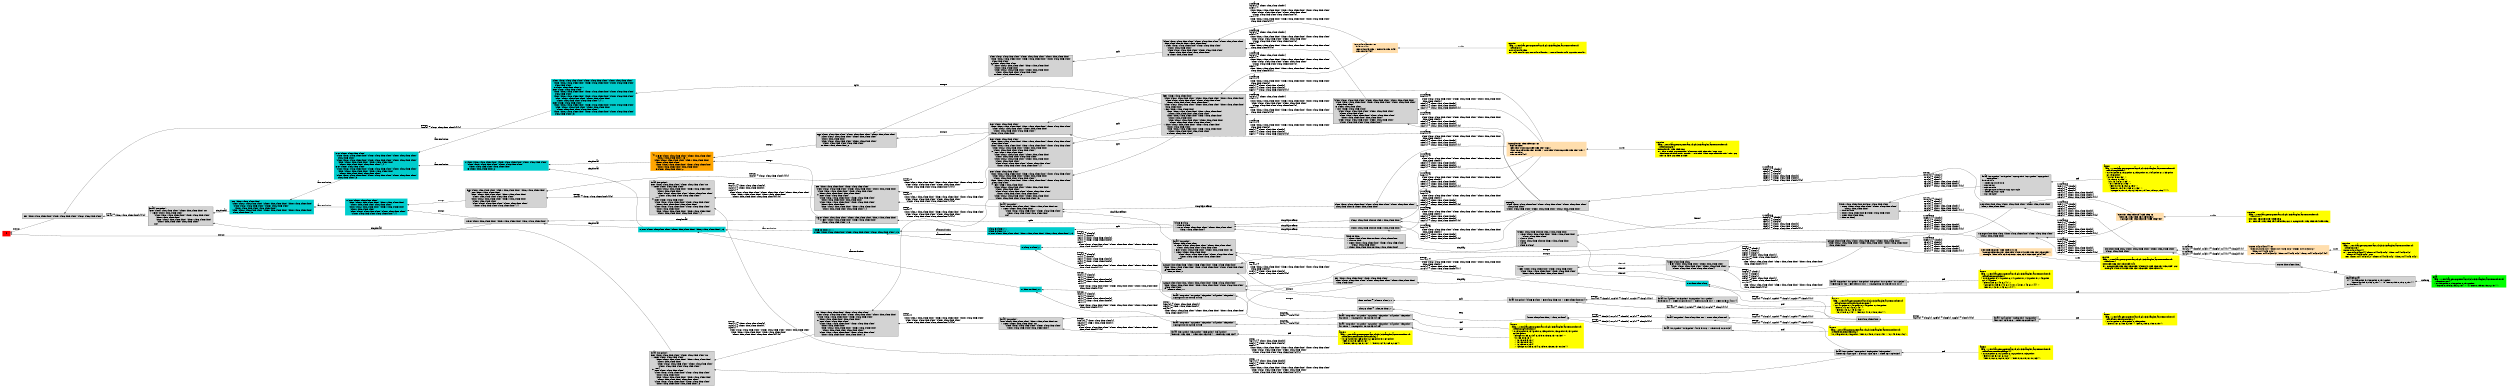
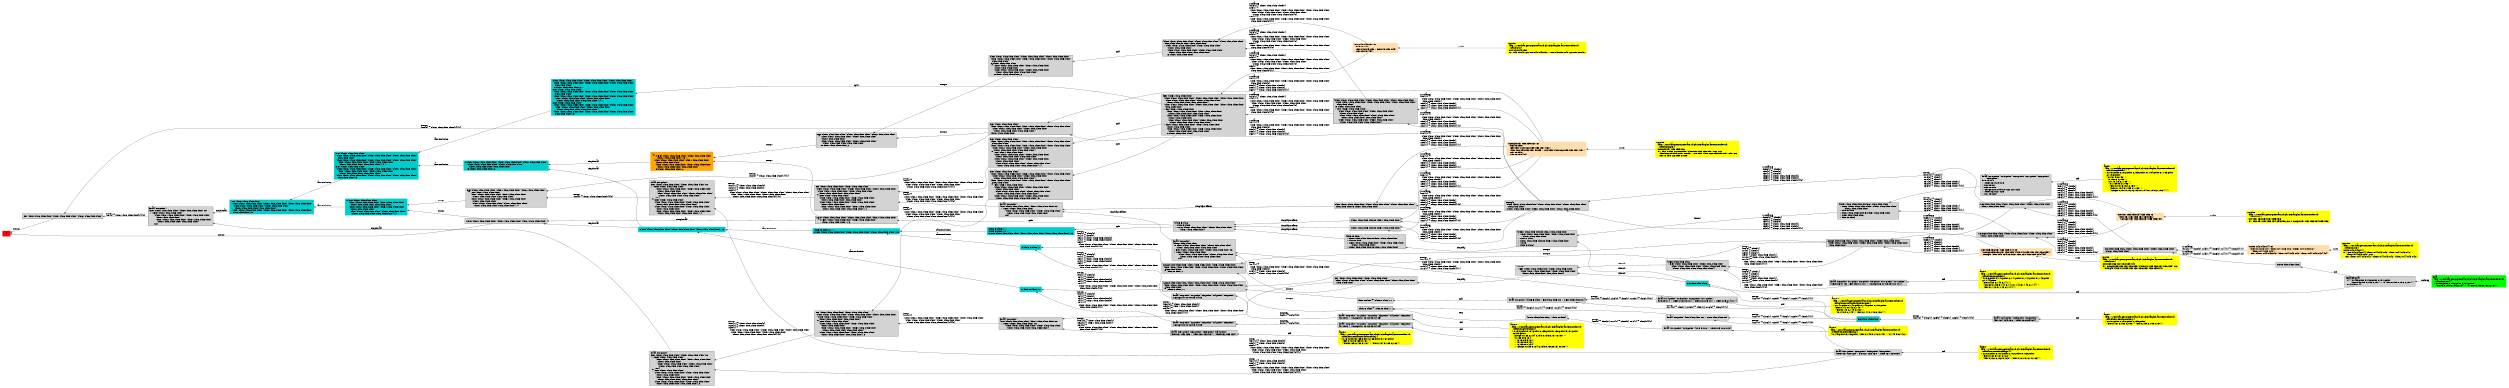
(1617, 318) -> (1534, 310)
(1868, 319) -> (1868, 319)
